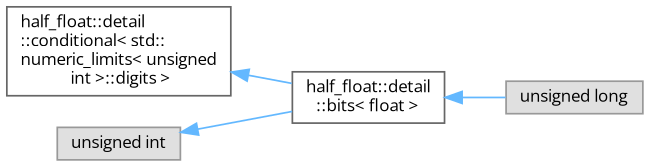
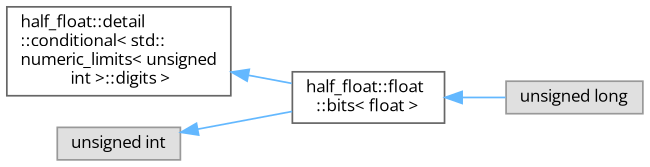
(368, 97) -> (368, 97)
